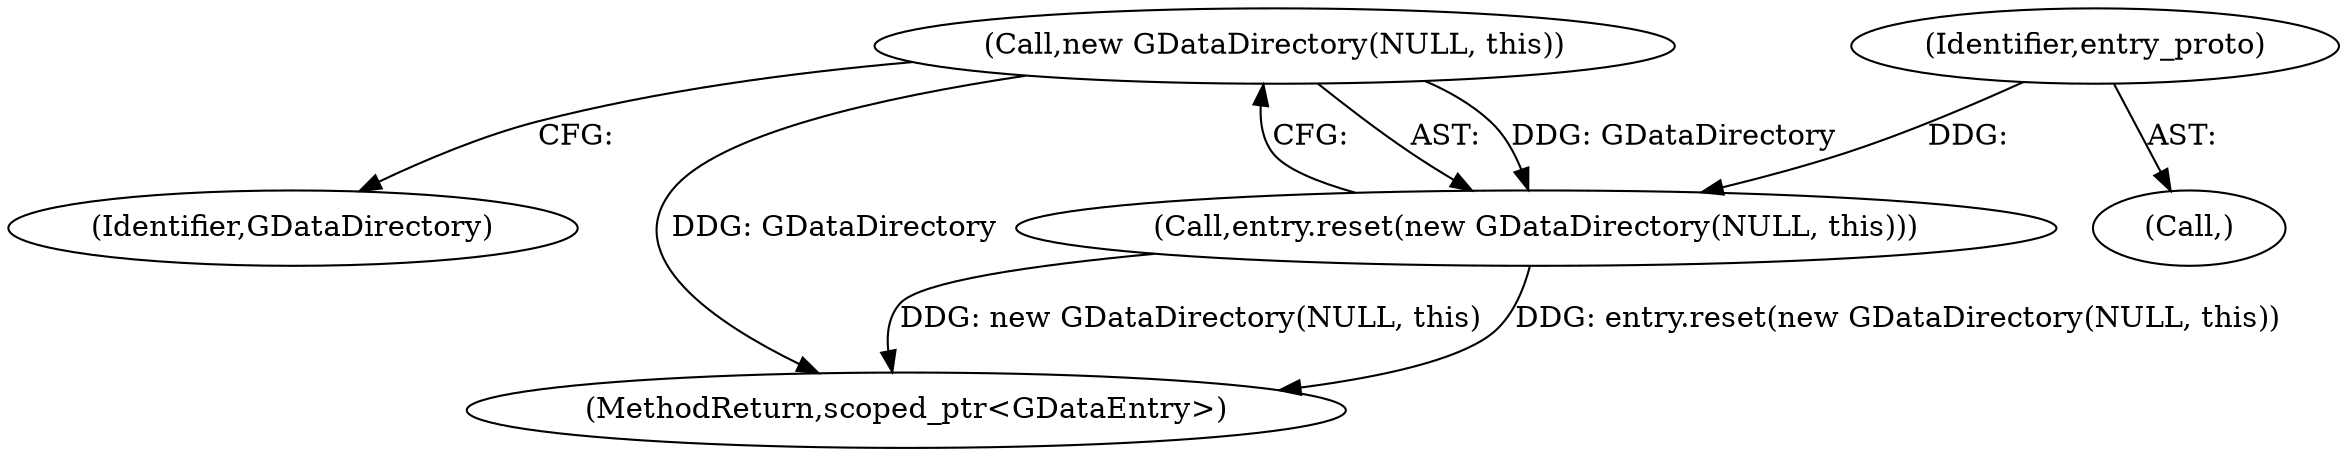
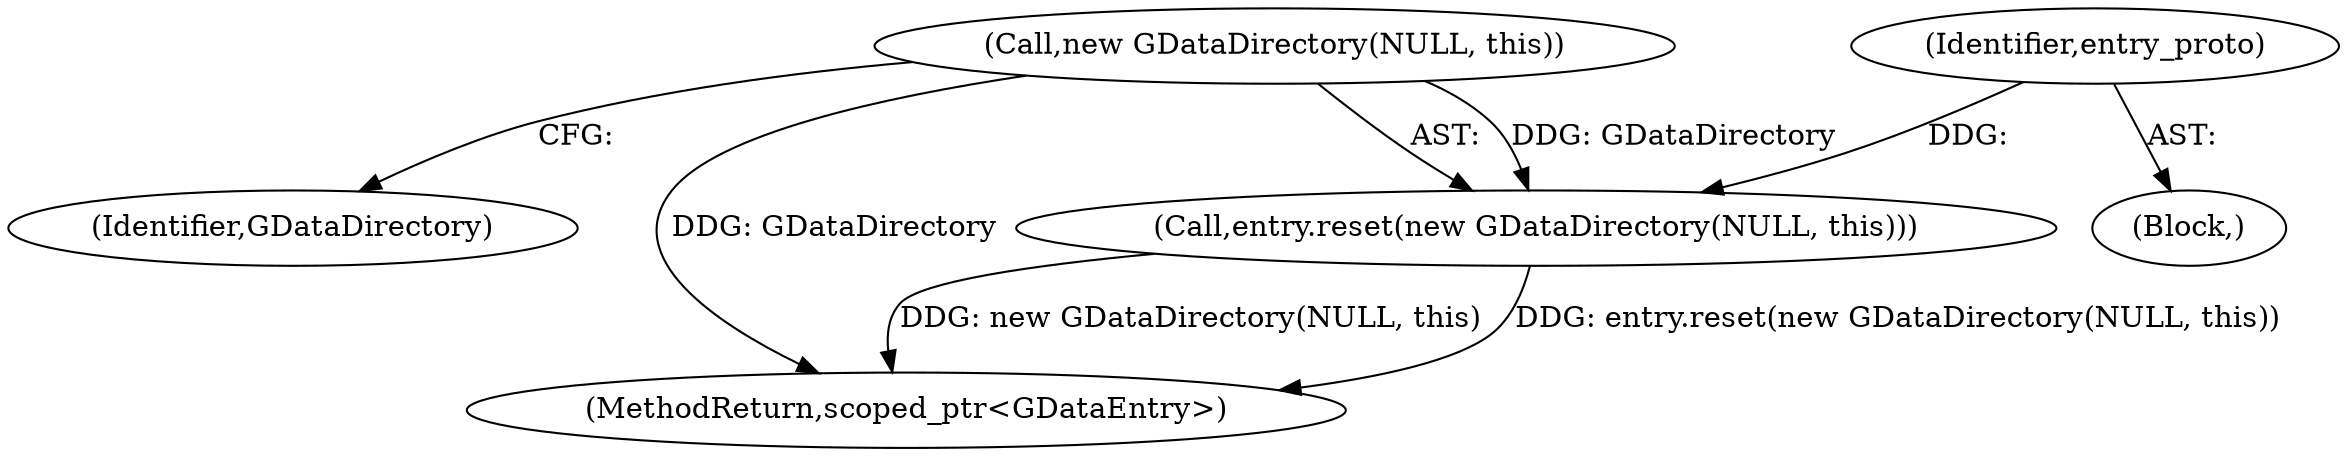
(1289, 167) -> none
(2189, 228) -> (2189, 228)
